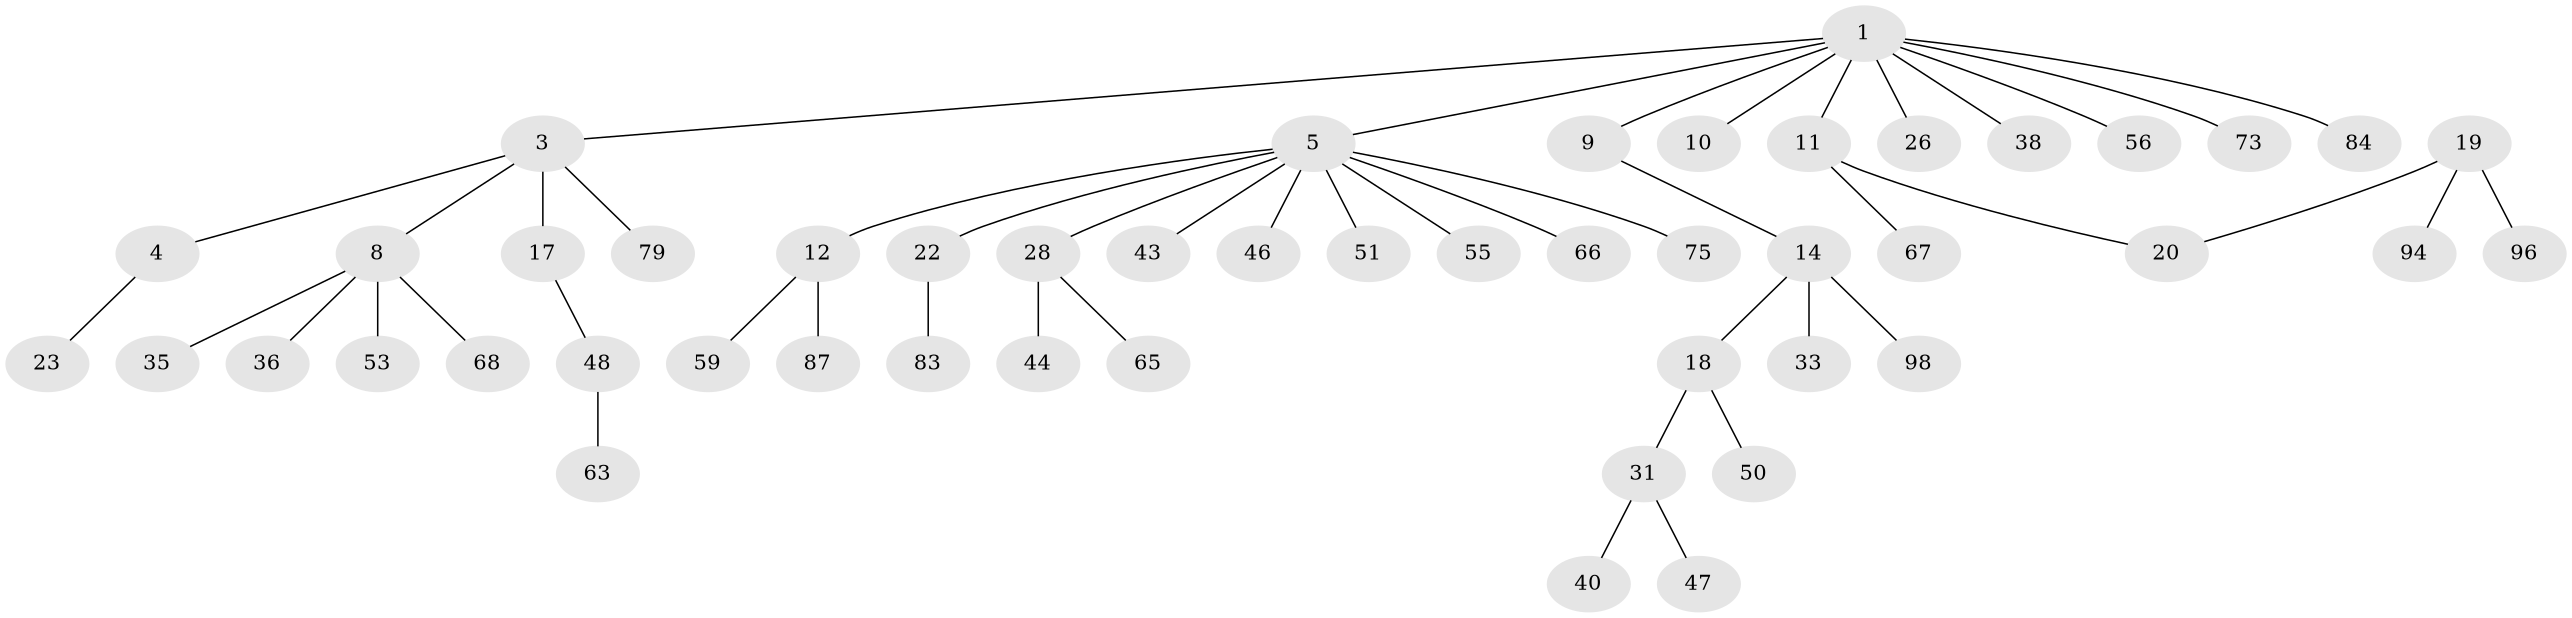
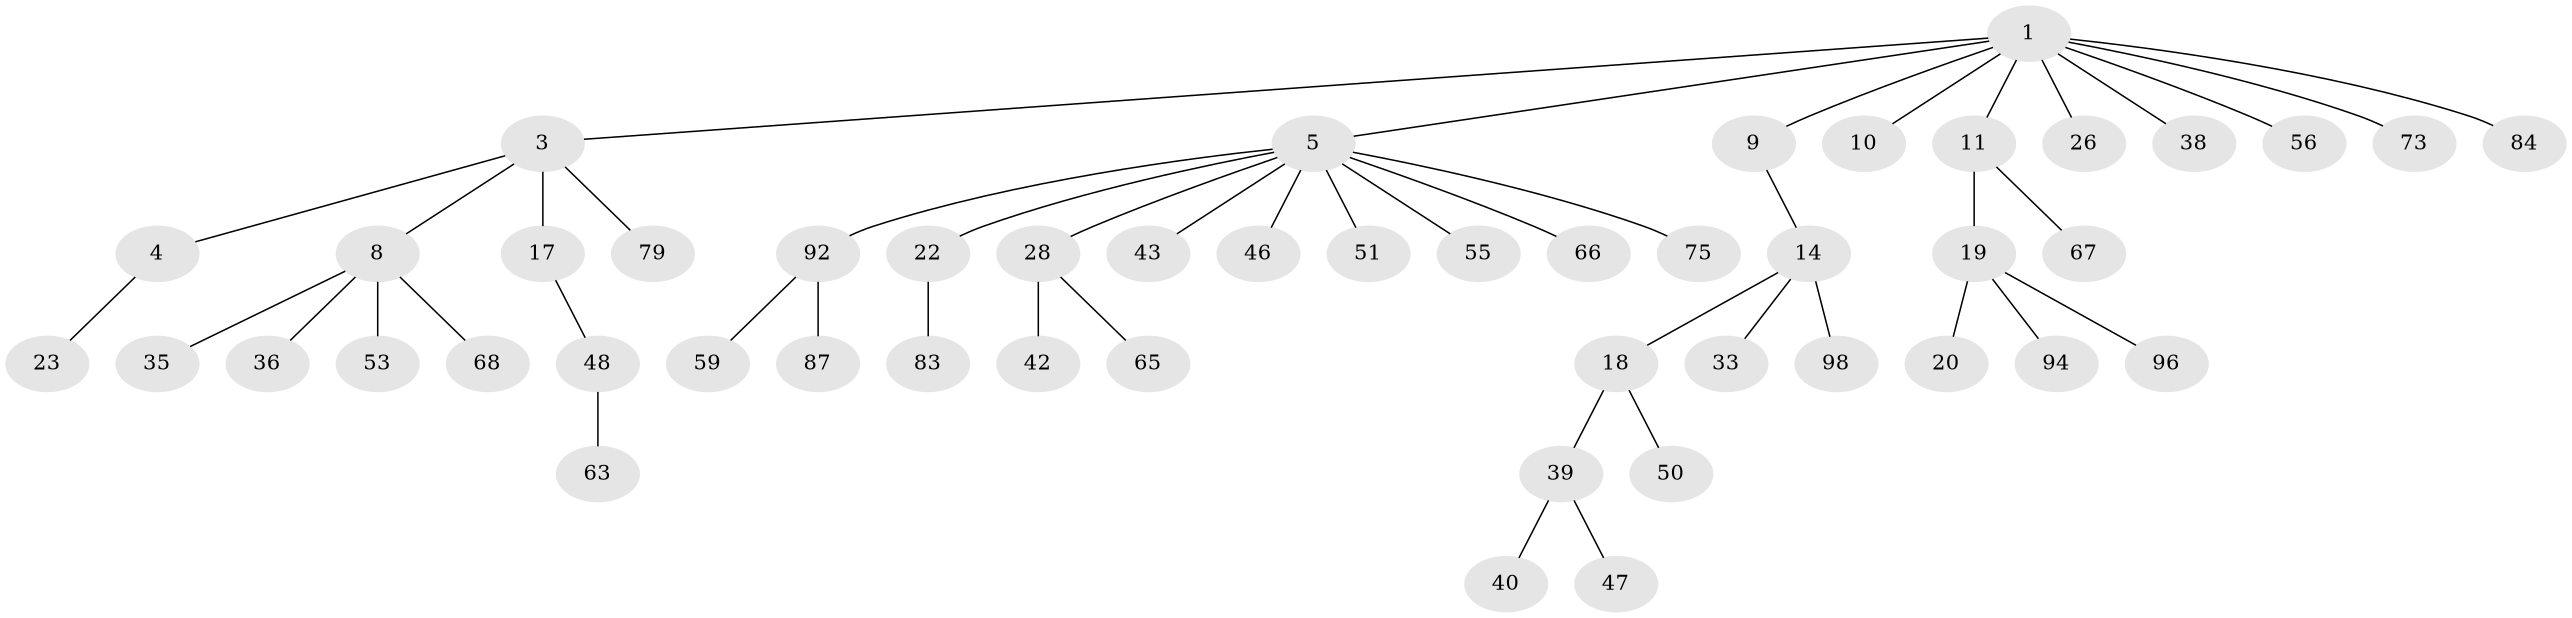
(1983, 209) -> (1974, 199)
(818, 254) -> (818, 254)
(1038, 364) -> (1038, 364)
(1644, 474) -> (1561, 474)
